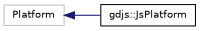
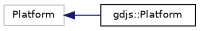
(148, 15) -> (148, 15)
